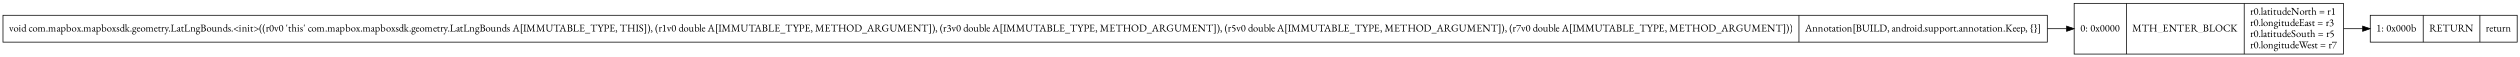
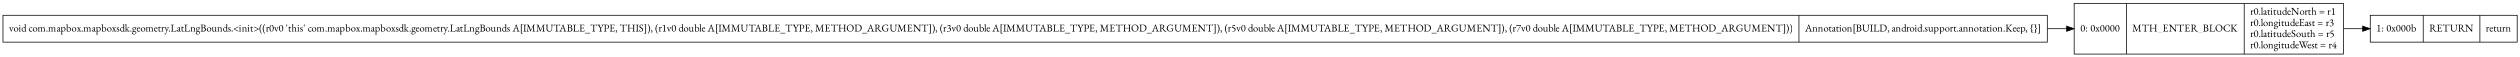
(2294, 45) -> (2294, 45)
